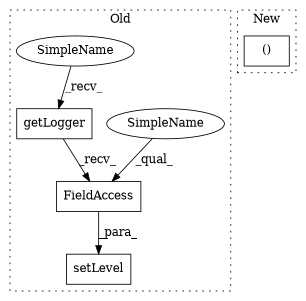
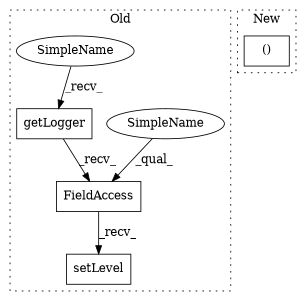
(118, 233) -> (118, 233)
